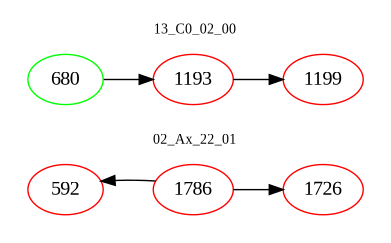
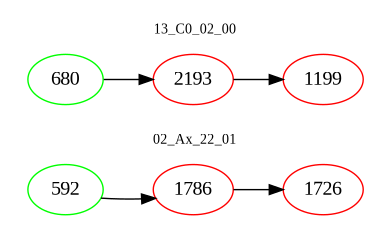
(193, 79) -> (193, 79)
(135, 180) -> (121, 199)
(66, 190) -> (66, 190)
